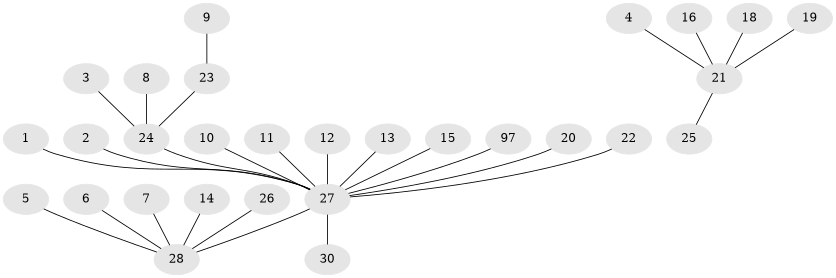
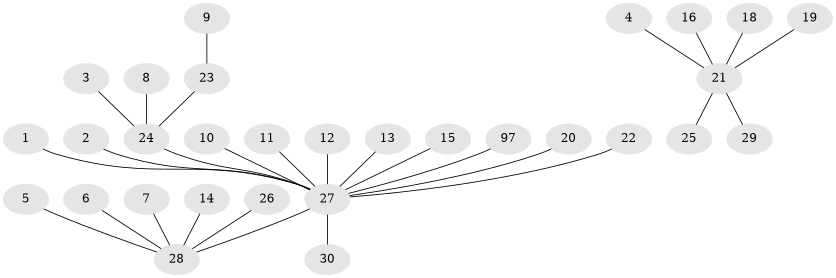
none -> (750, 139)
